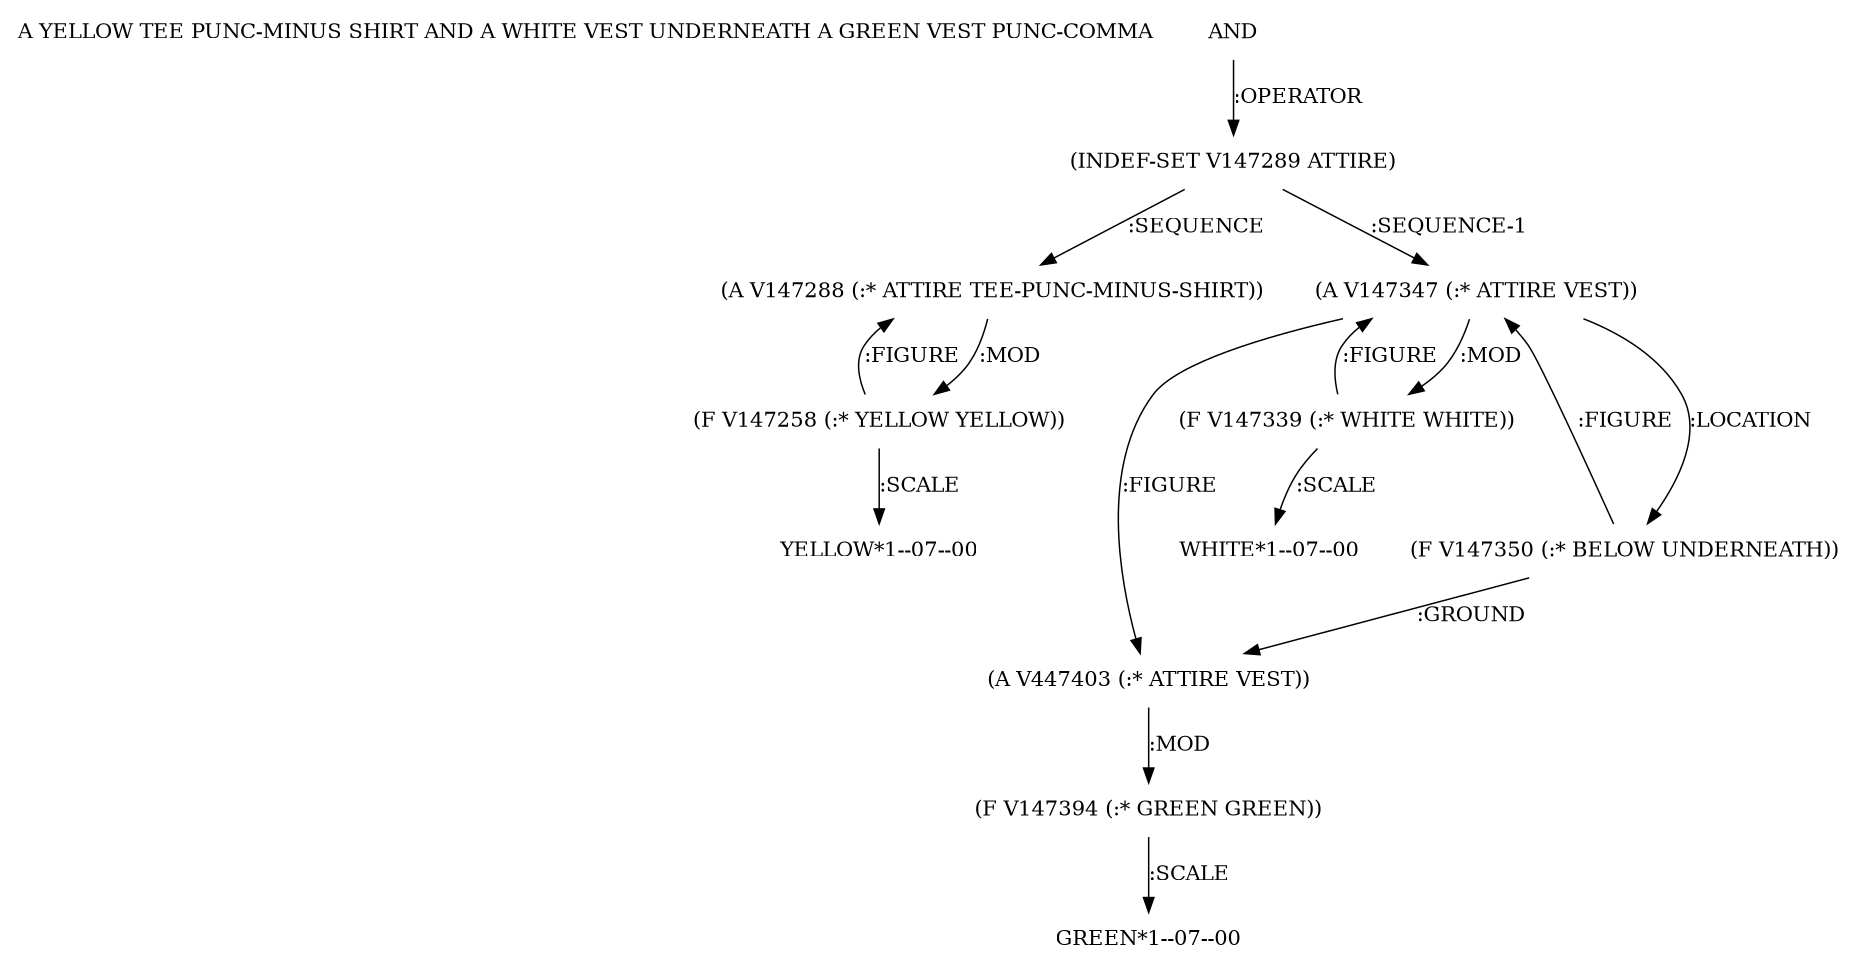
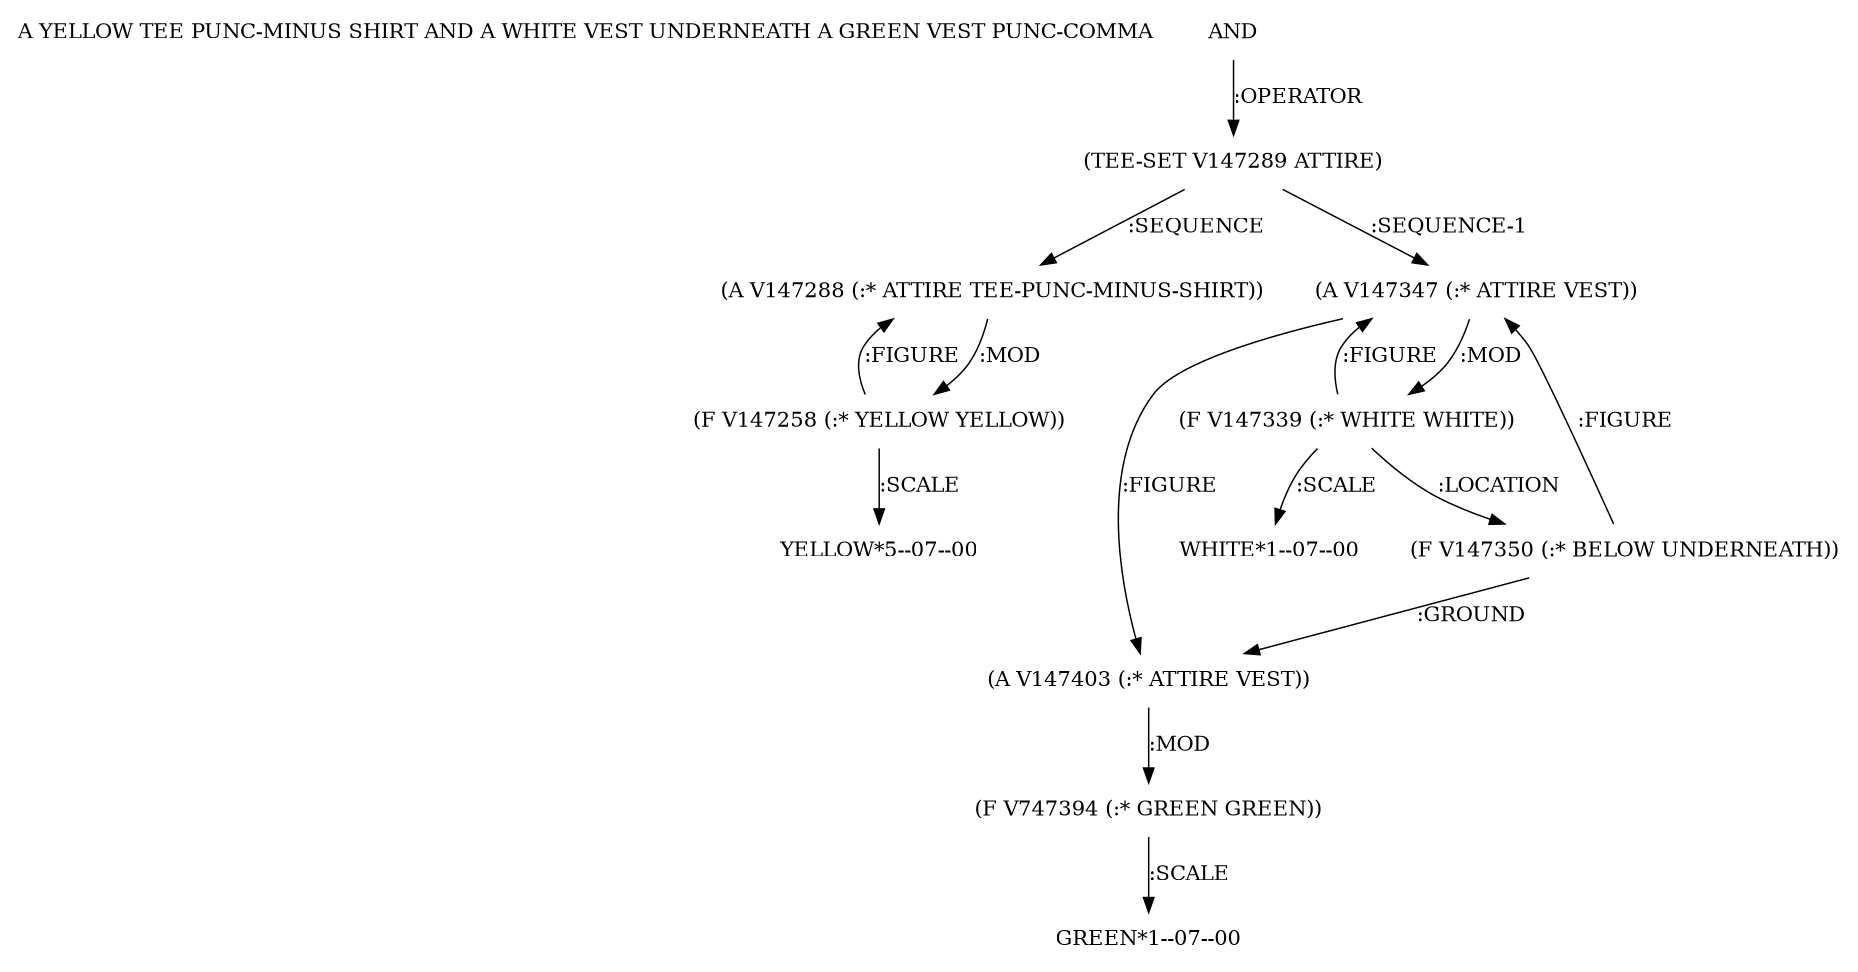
(1234, 162) -> (1234, 162)
(1682, 394) -> (1427, 491)
(879, 551) -> (879, 551)
(1149, 680) -> (1149, 680)
(1149, 810) -> (1149, 810)
